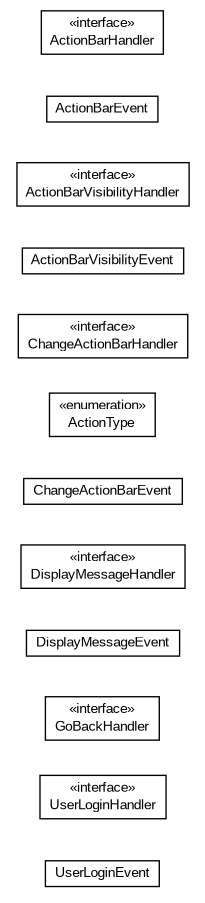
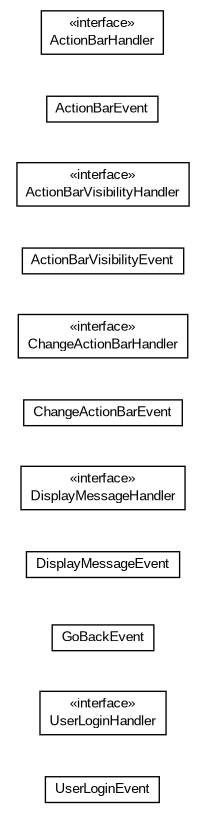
(102, 415) -> none
none -> (102, 637)
(102, 718) -> none
